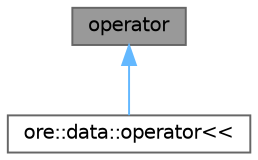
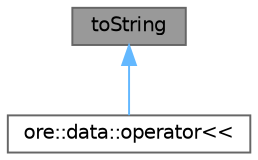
(129, 26) -> (129, 26)
